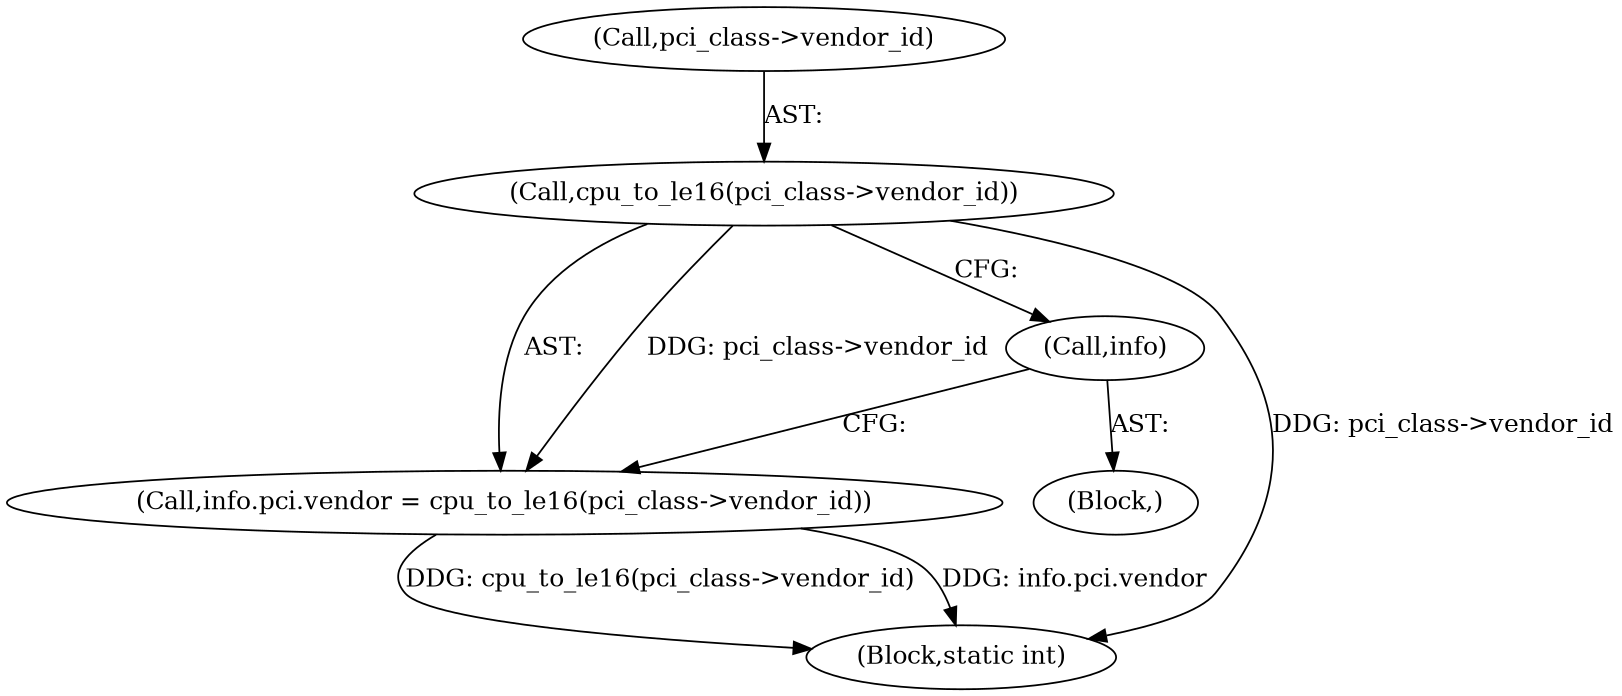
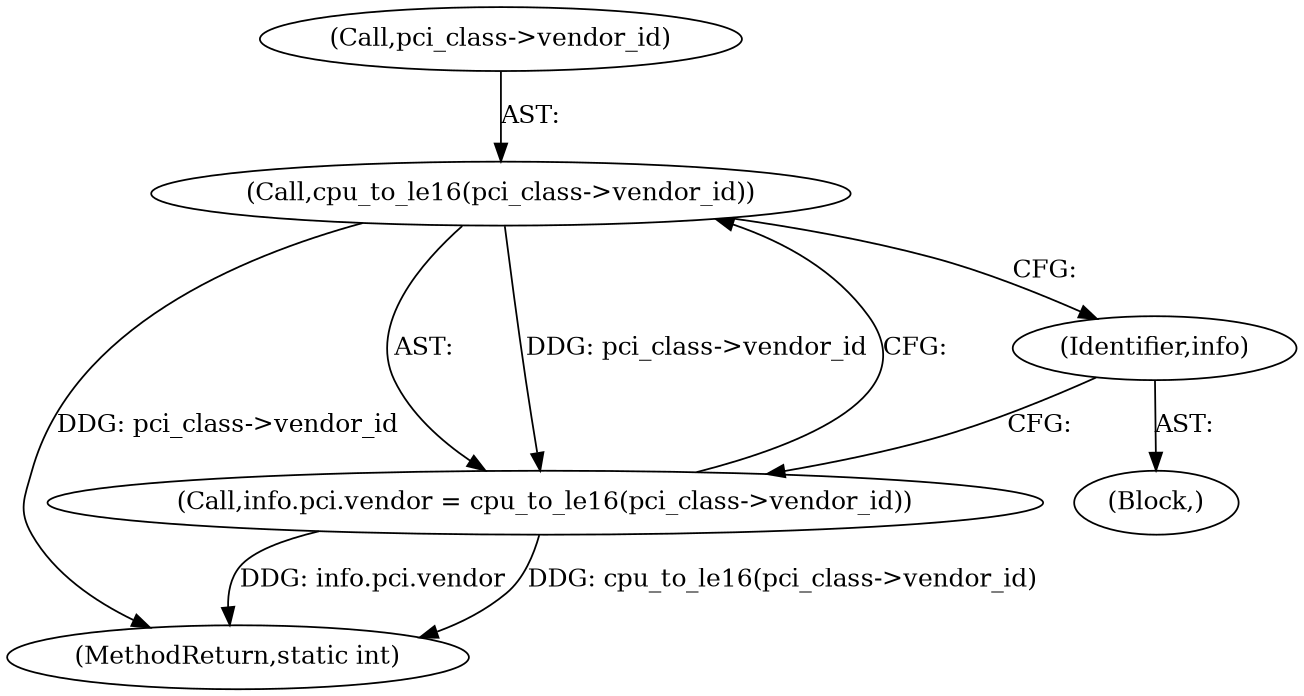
(1105, 348) -> (1155, 348)
none -> (881, 367)
(961, 657) -> (238, 657)
